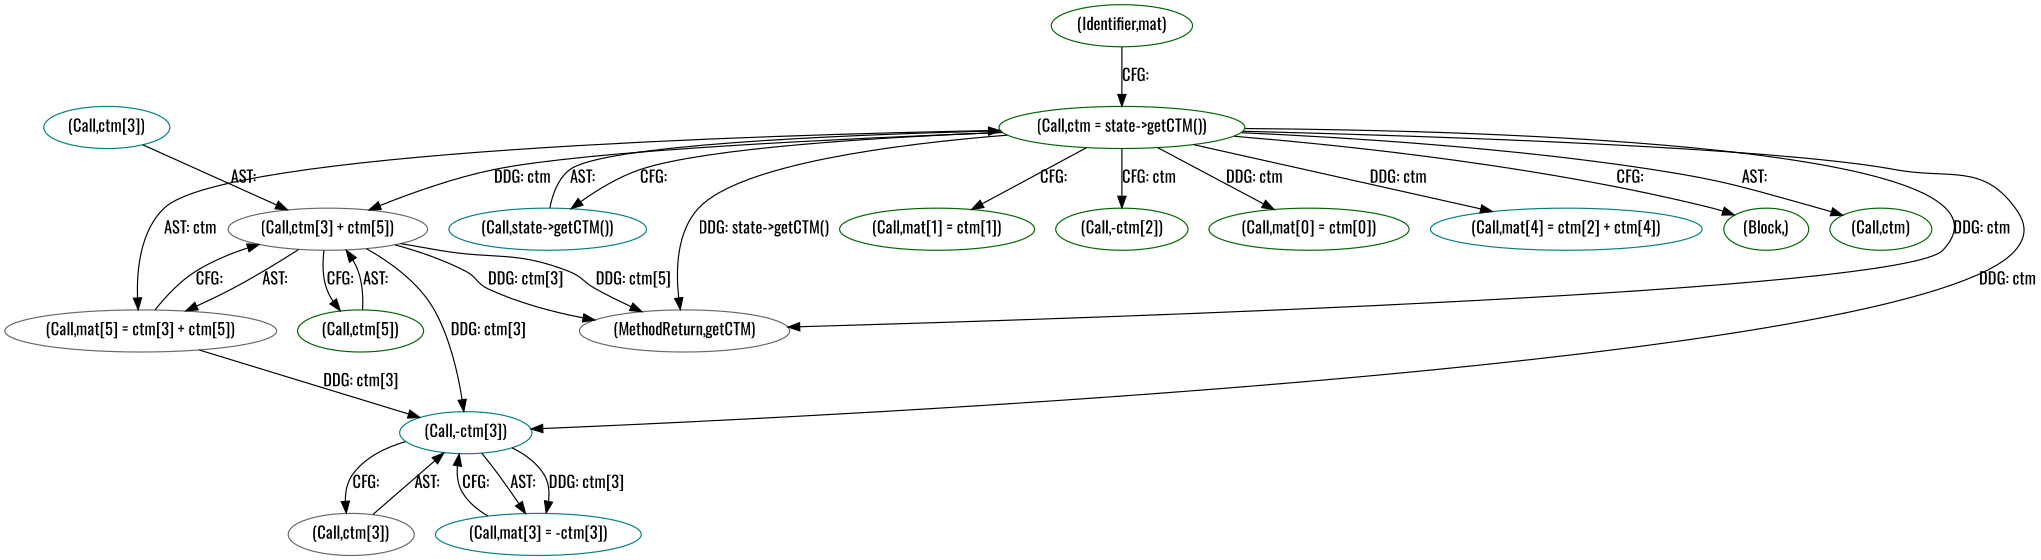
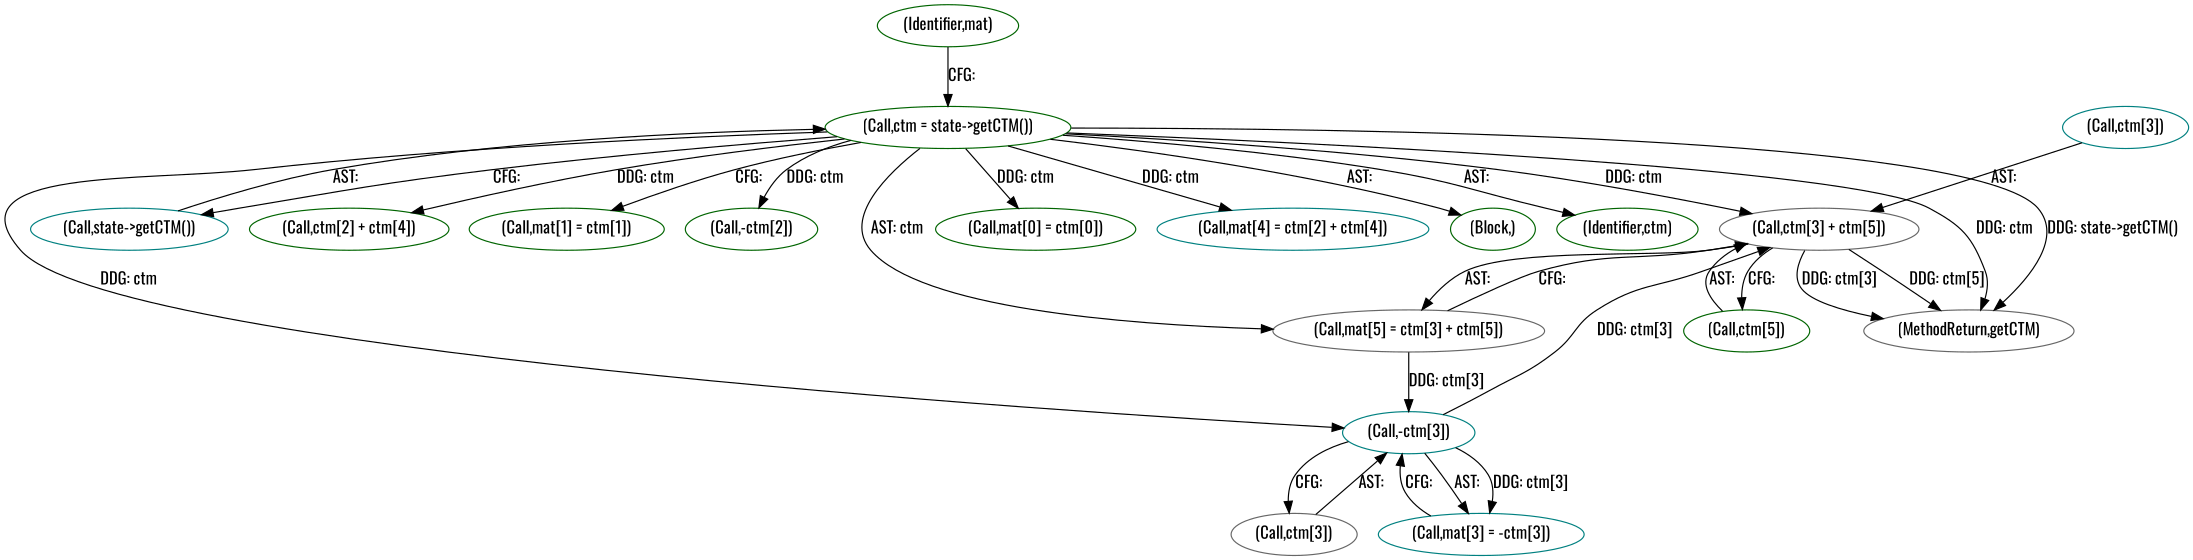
(1149, 178) -> (815, 178)
(1632, 178) -> (1361, 178)
none -> (349, 229)
(1881, 229) -> (1627, 229)
(435, 311) -> (1590, 315)
